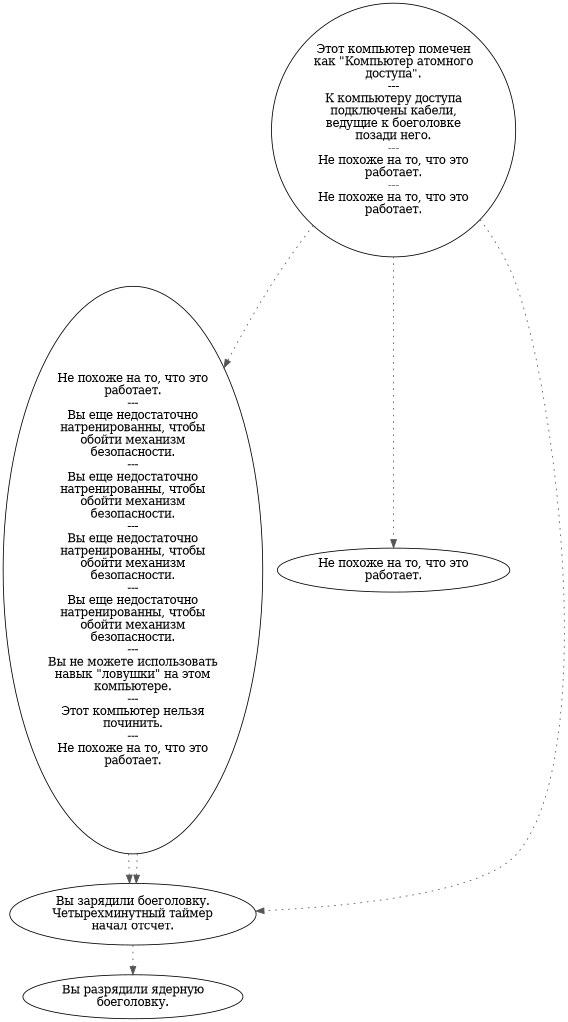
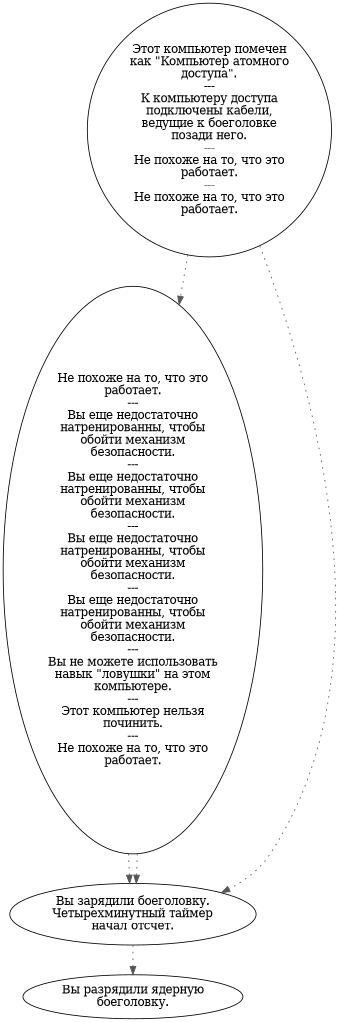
(394, 570) -> none
